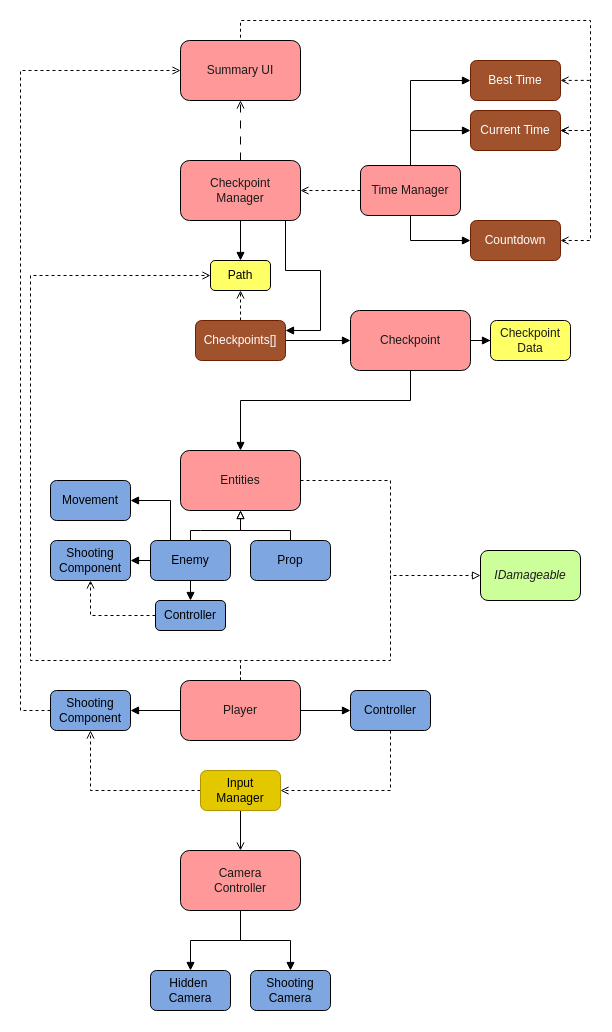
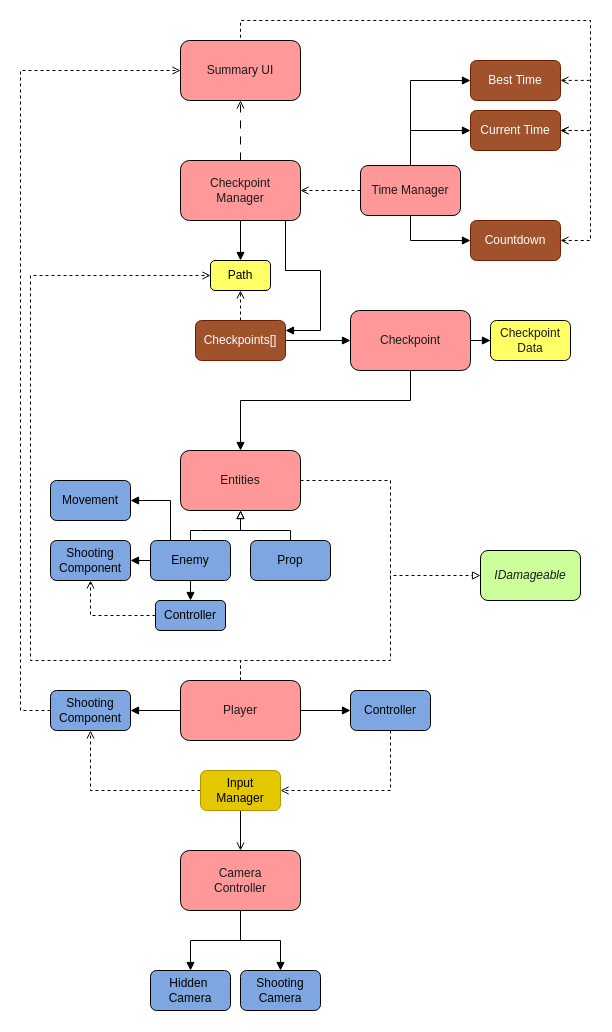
(291, 991) -> (281, 991)
